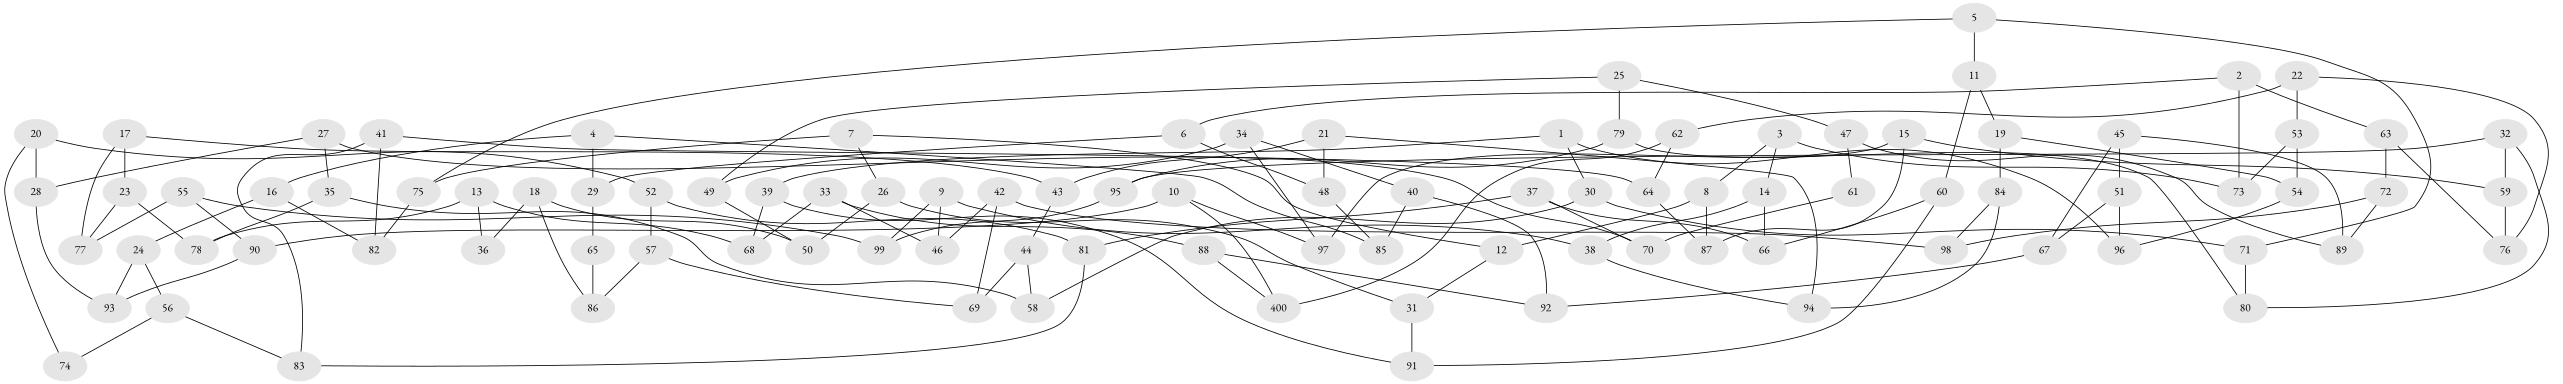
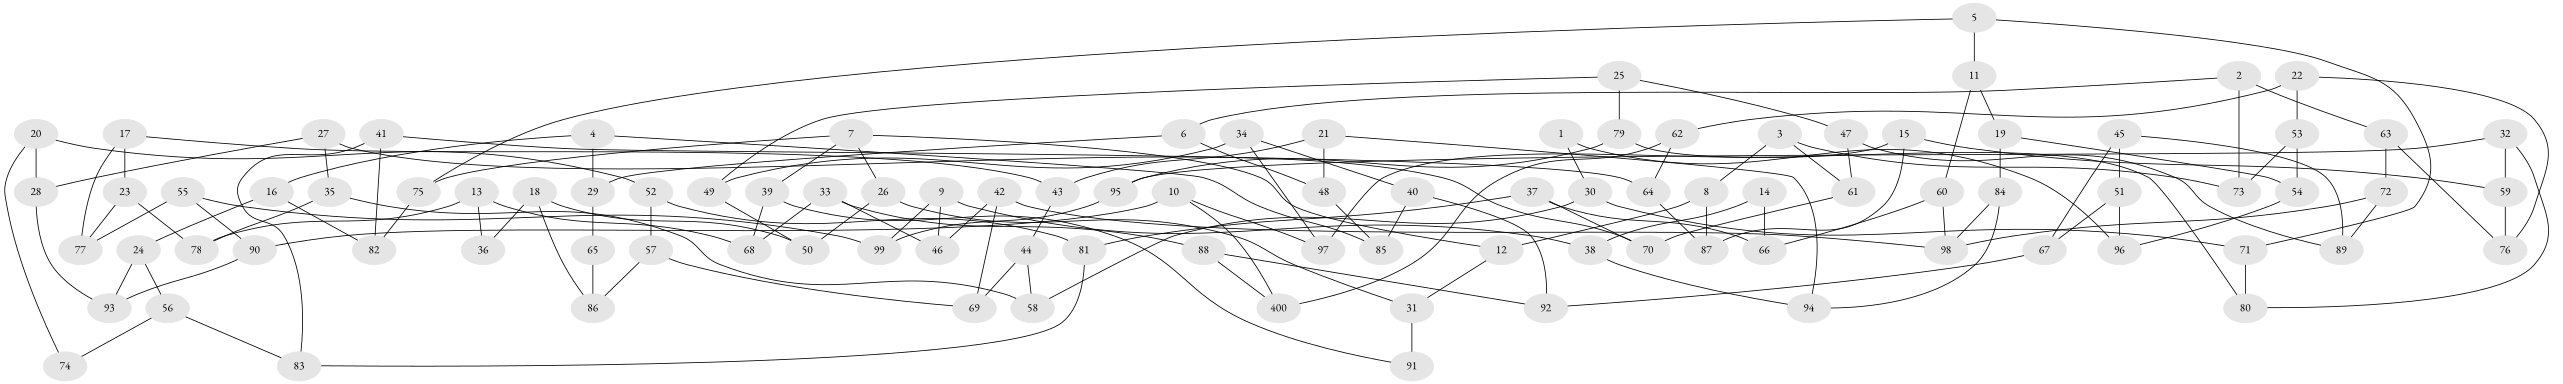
(1312, 150) -> (797, 171)
(1772, 165) -> (1817, 163)
(1714, 351) -> (1944, 221)
